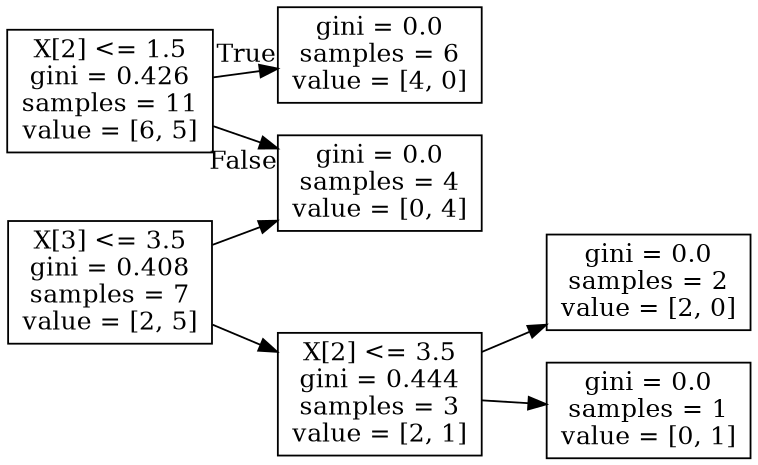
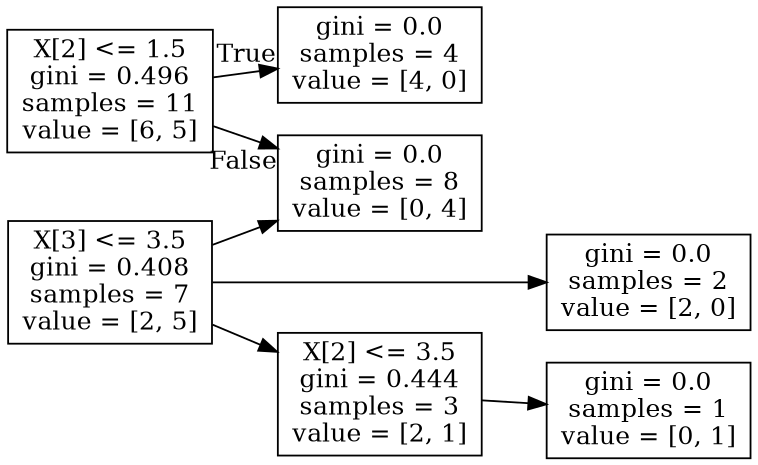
(380, 55) -> (380, 55)
(110, 91) -> (110, 91)
(380, 183) -> (380, 183)
(506, 342) -> (370, 282)
